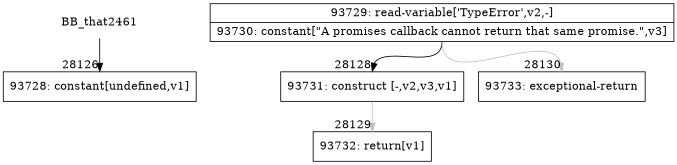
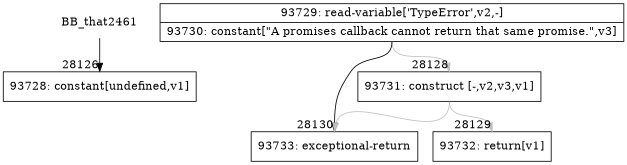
(411, 57) -> (417, 57)
(498, 57) -> (351, 72)
none -> (396, 117)
